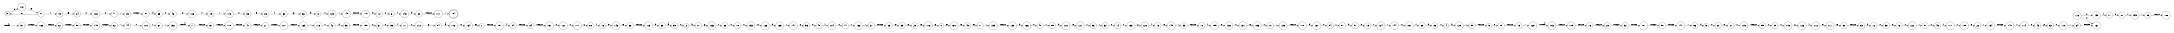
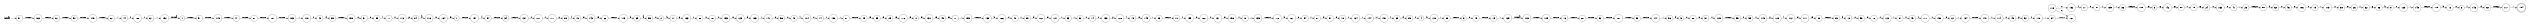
(25, 15) -> (2148, 8)
